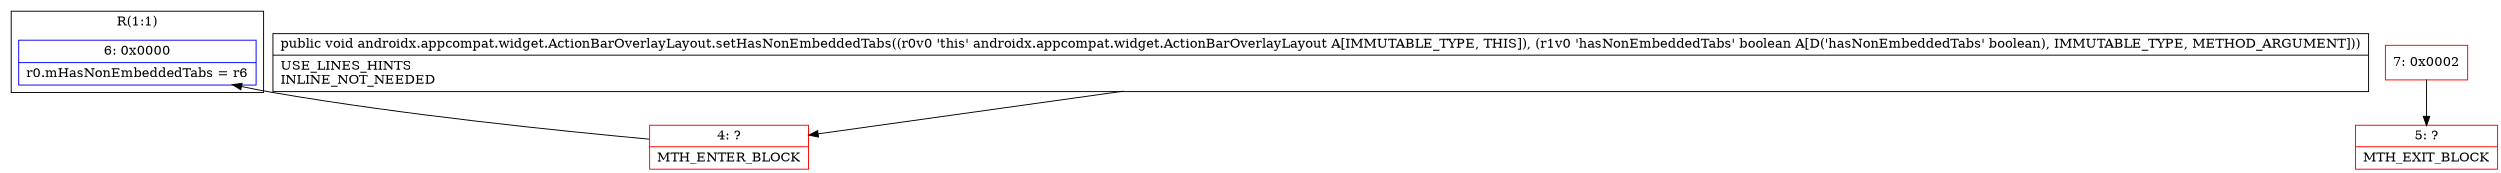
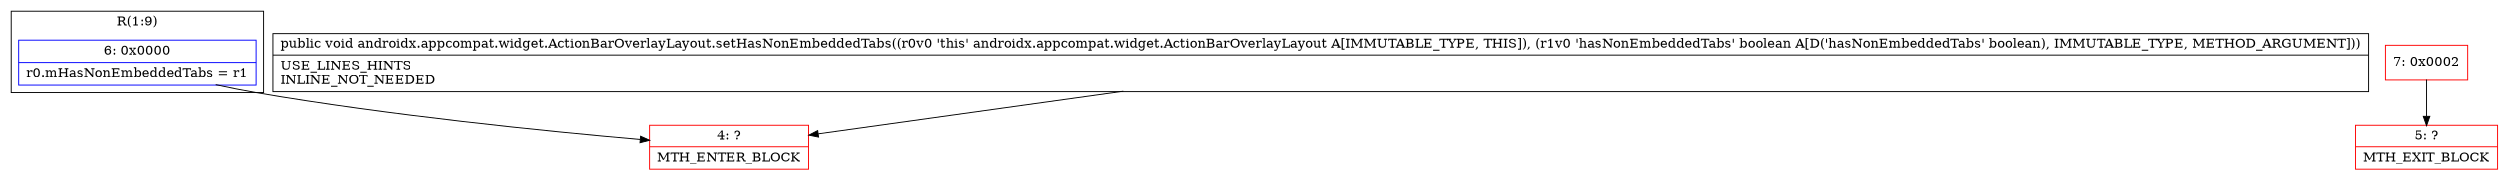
(137, 22) -> (137, 22)
(137, 73) -> (137, 73)
(445, 117) -> (427, 117)
